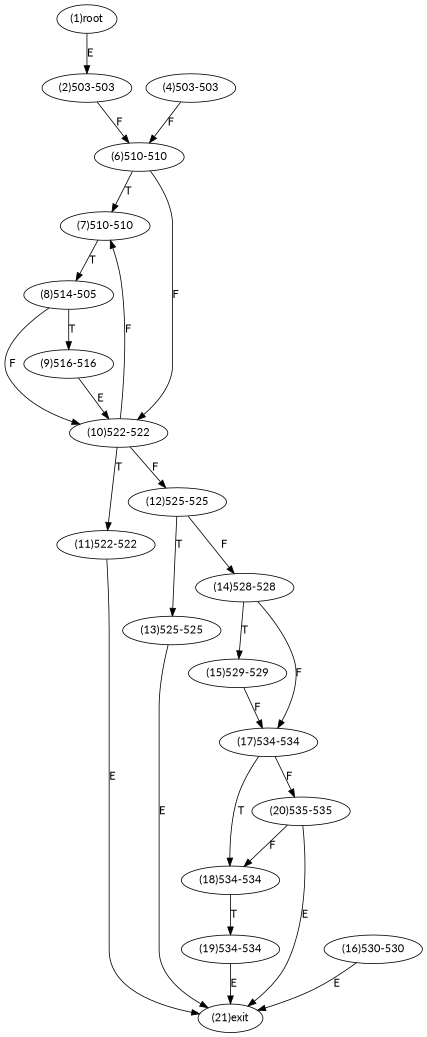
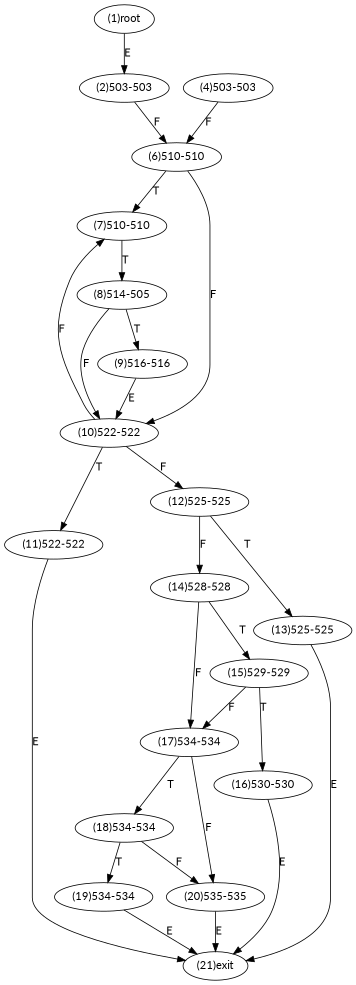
none -> (261, 725)
(269, 843) -> (167, 860)
